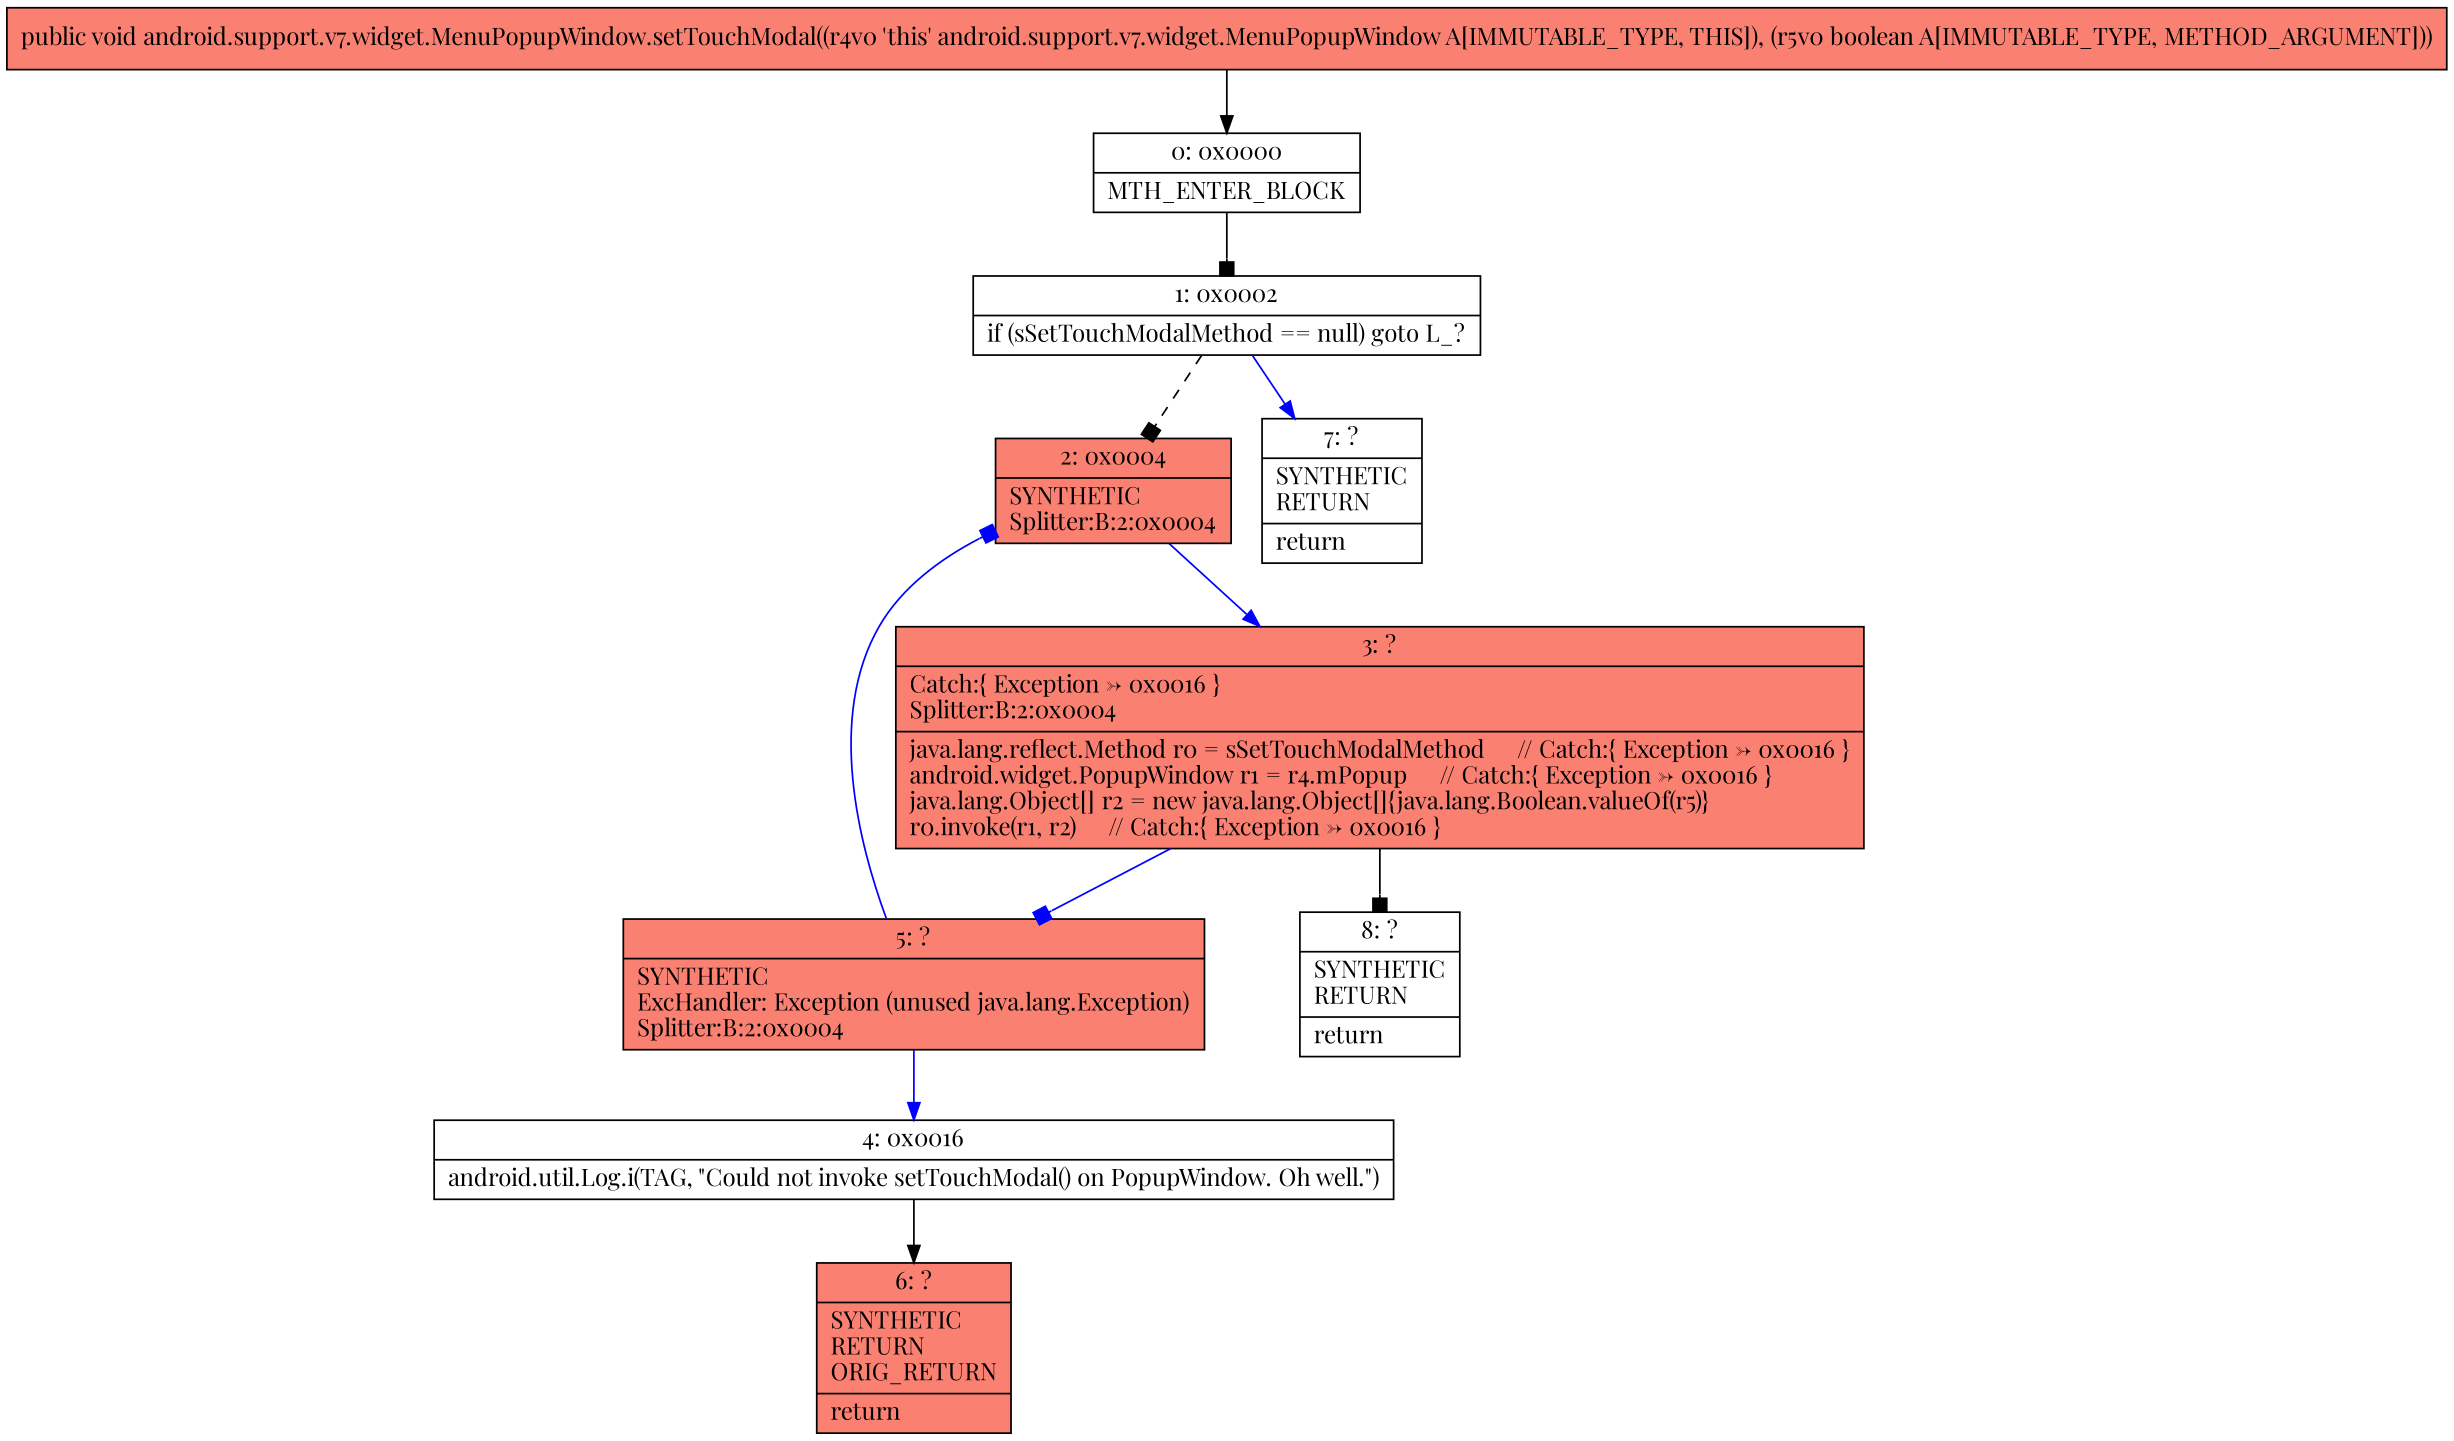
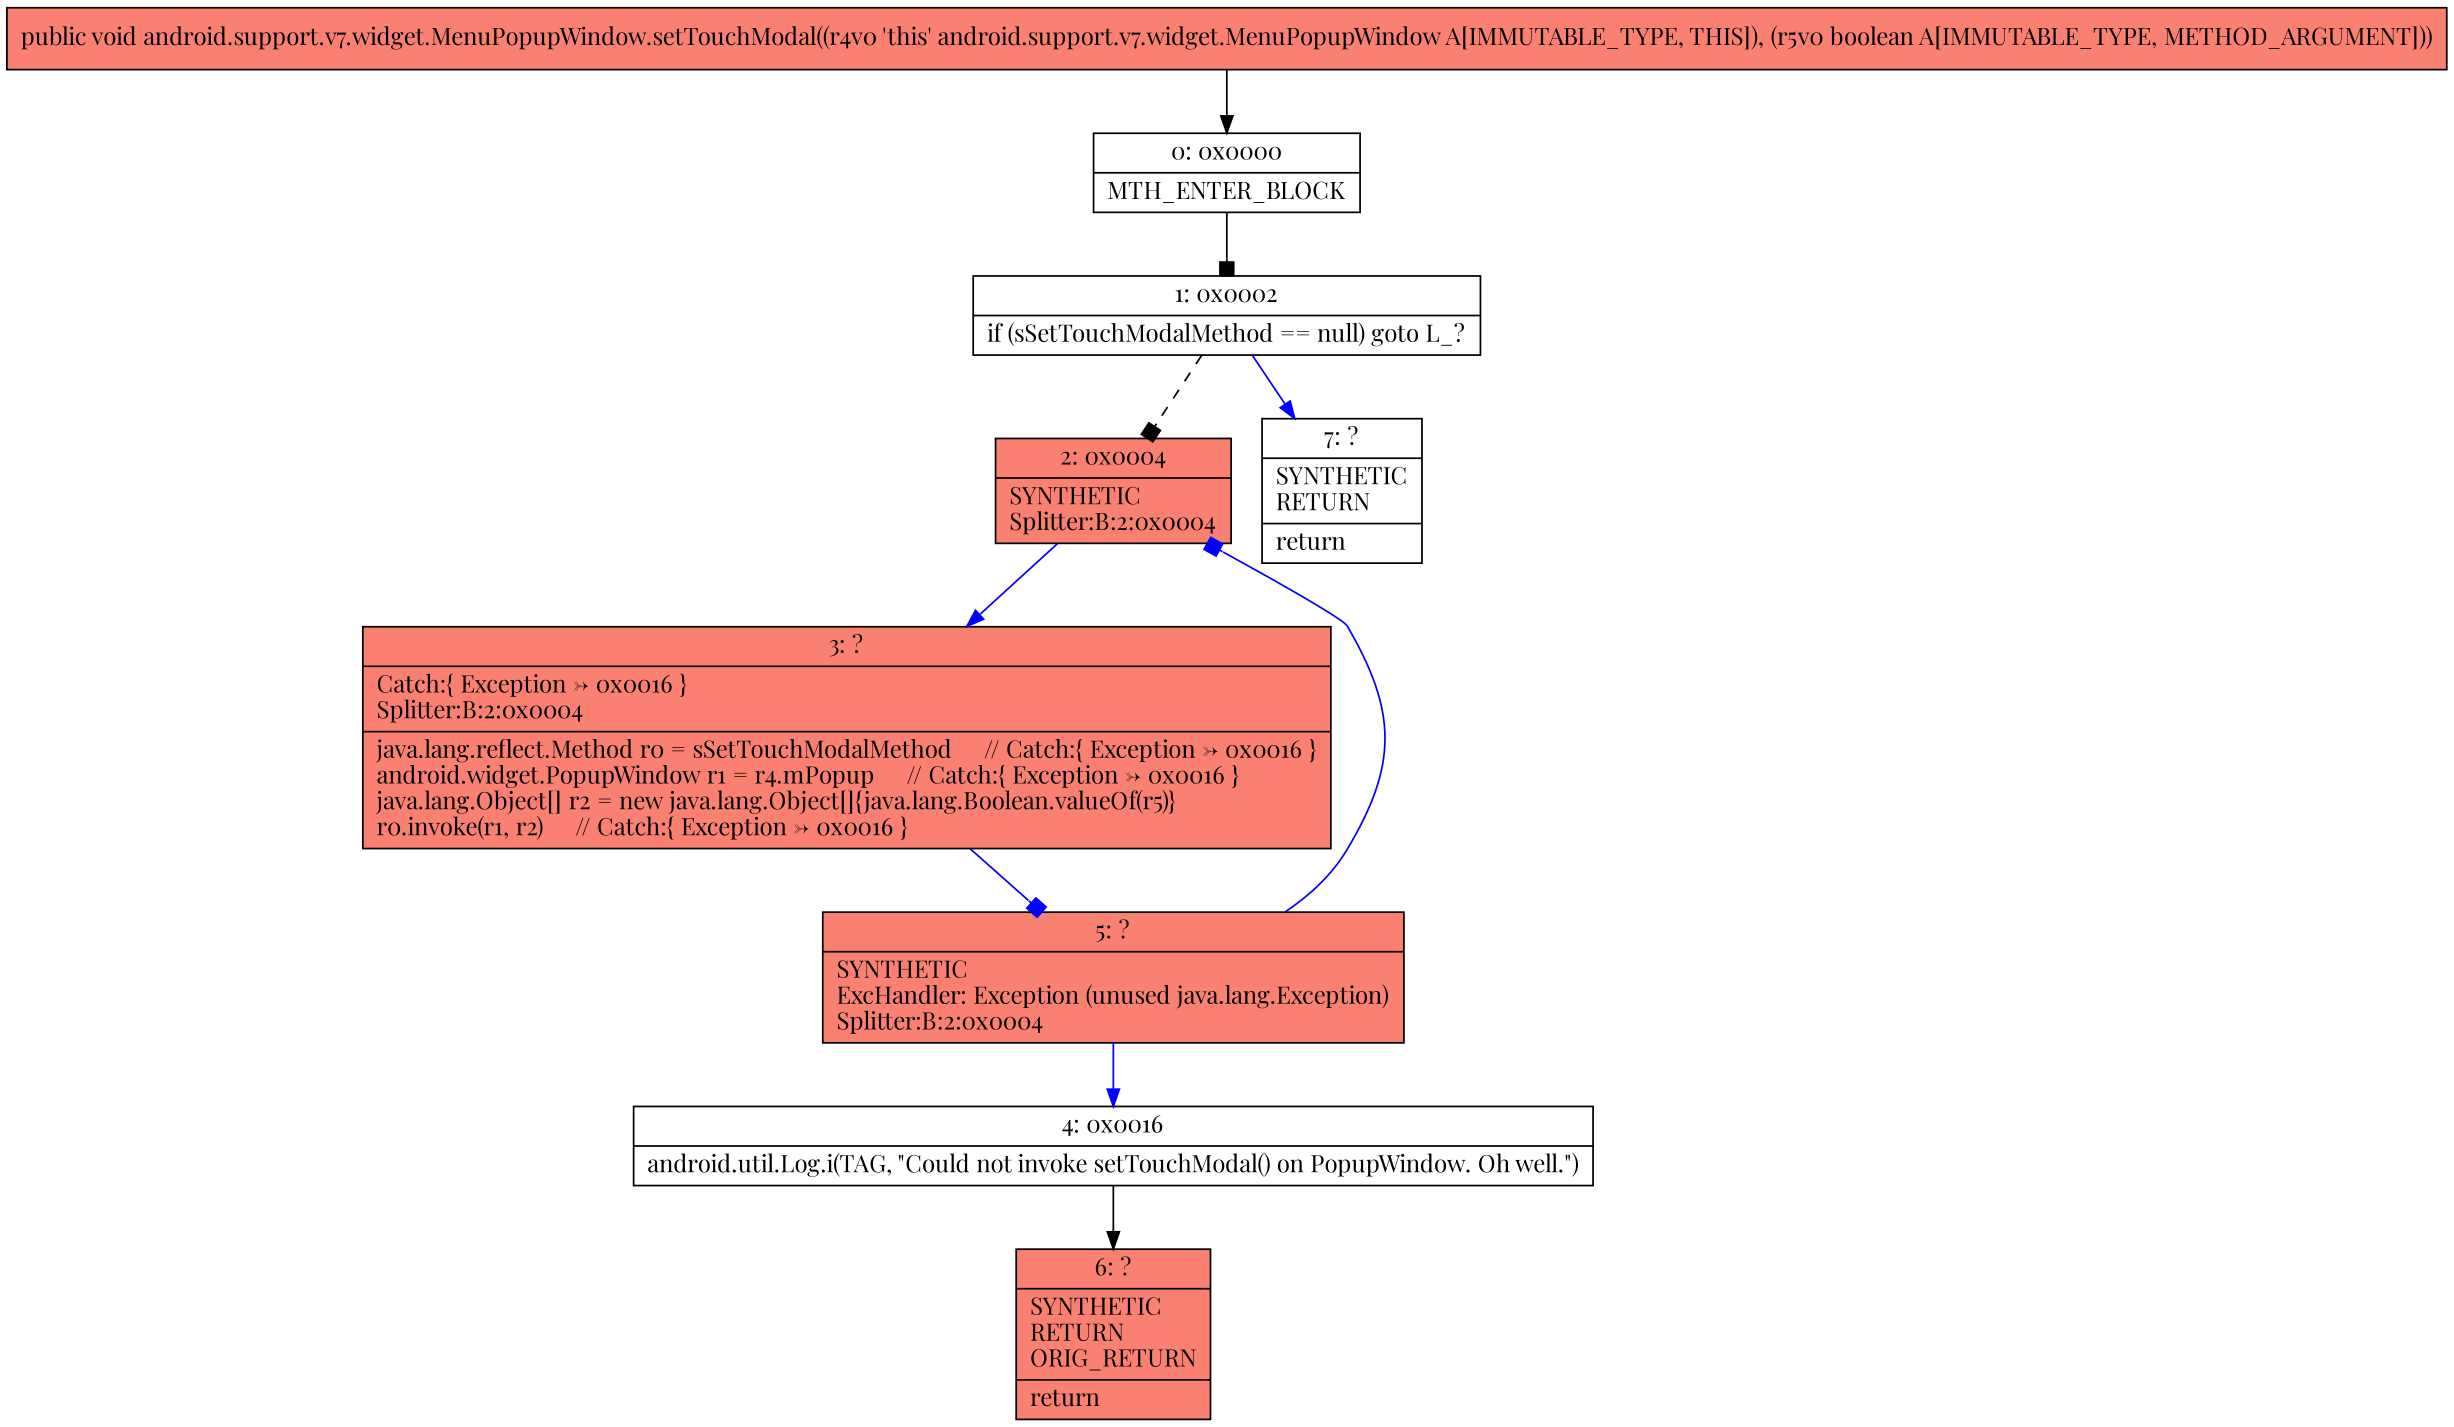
(1380, 984) -> none
